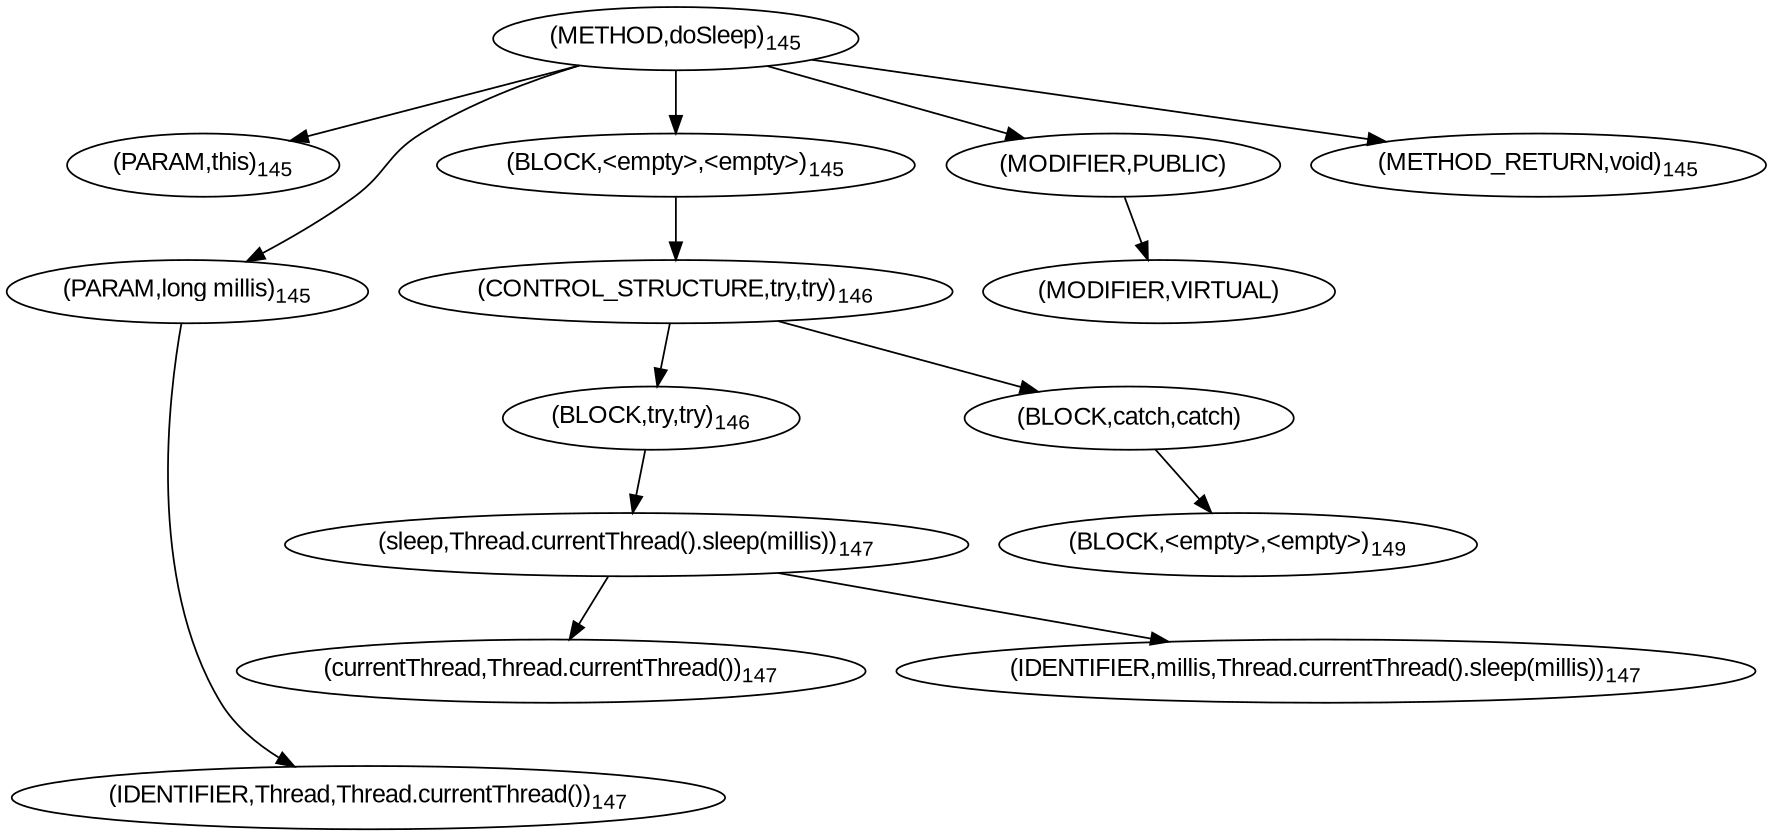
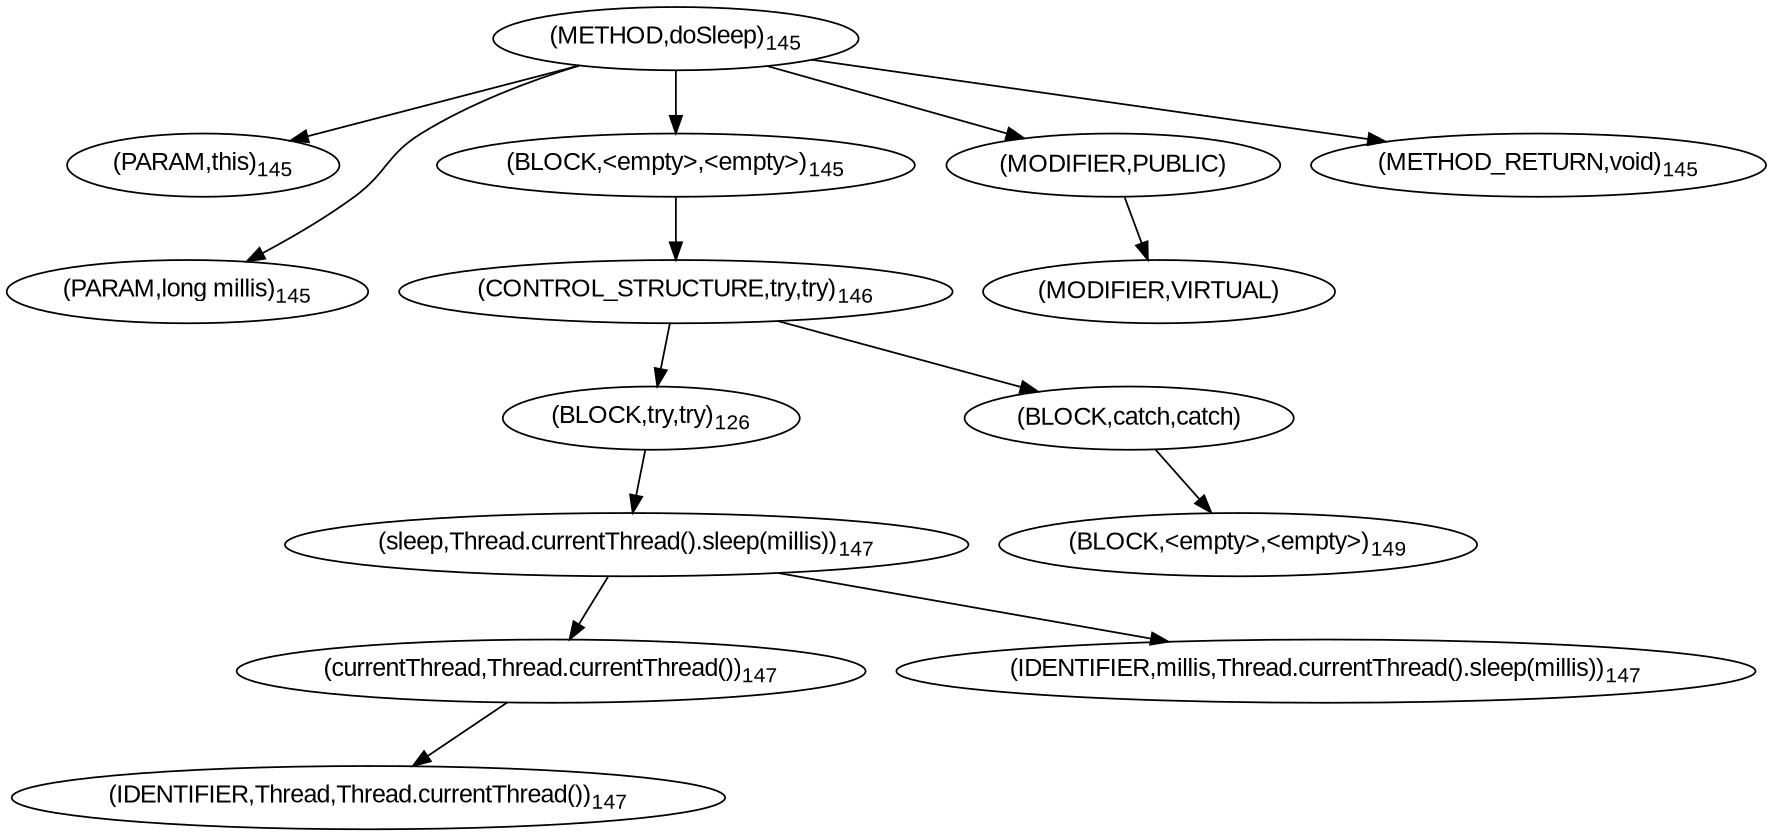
(733, 416) -> (733, 416)
(174, 557) -> (467, 729)
